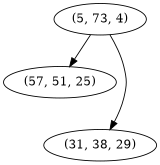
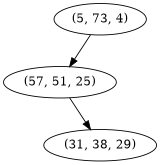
(126, 78) -> (78, 110)
